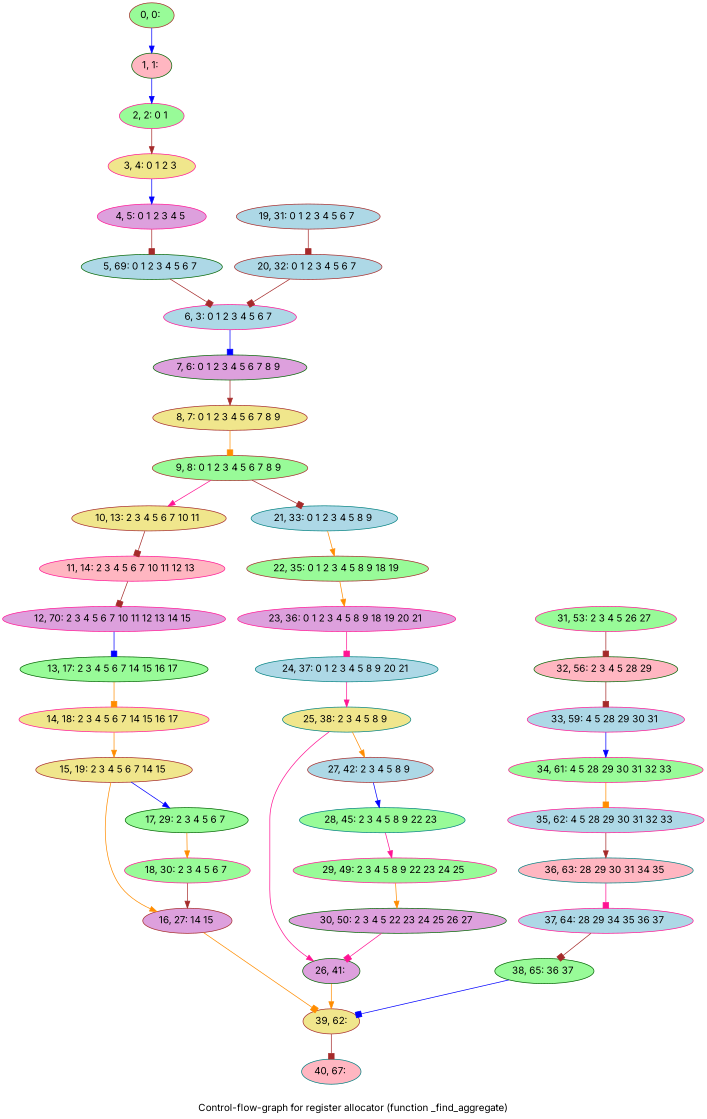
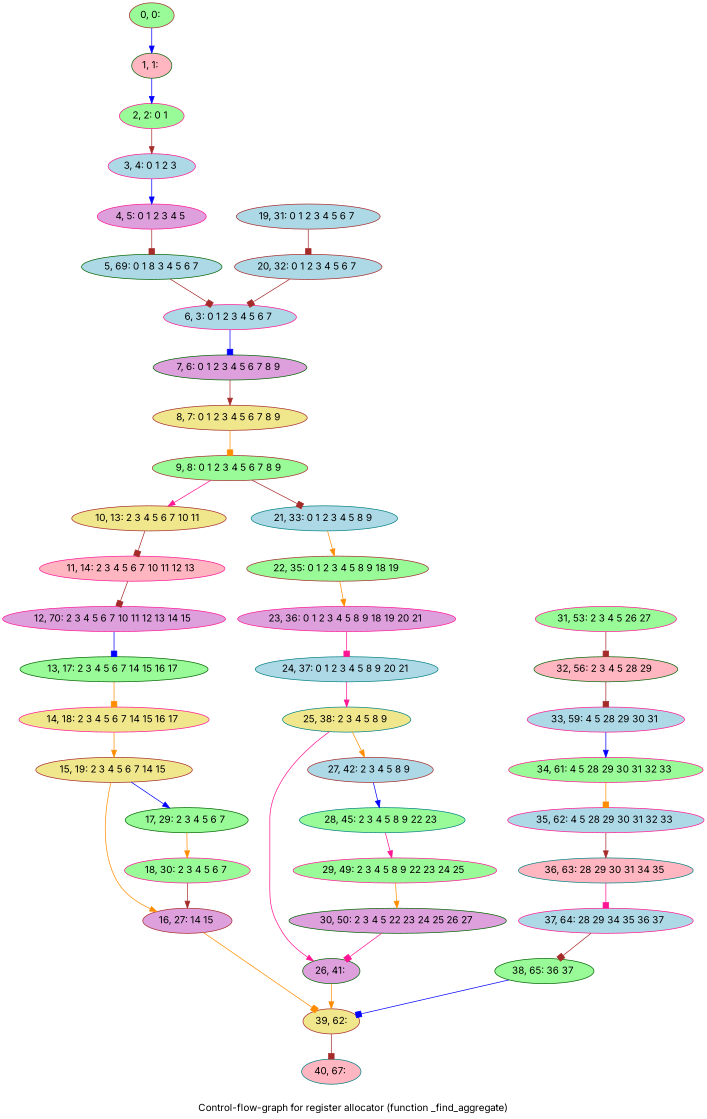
(152, 166) -> (152, 166)
(152, 267) -> (152, 267)
